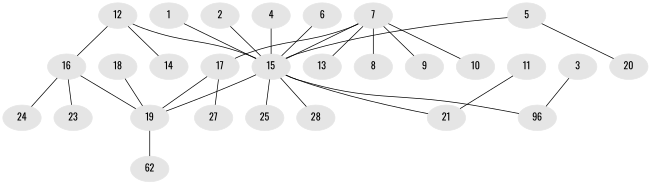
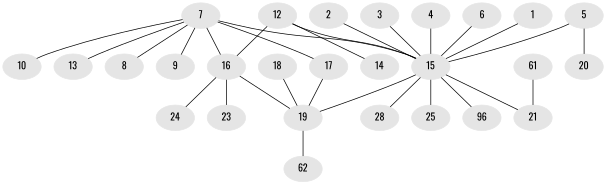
none -> (214, 41)
(527, 67) -> (533, 67)
(557, 92) -> (405, 41)
(214, 118) -> none
